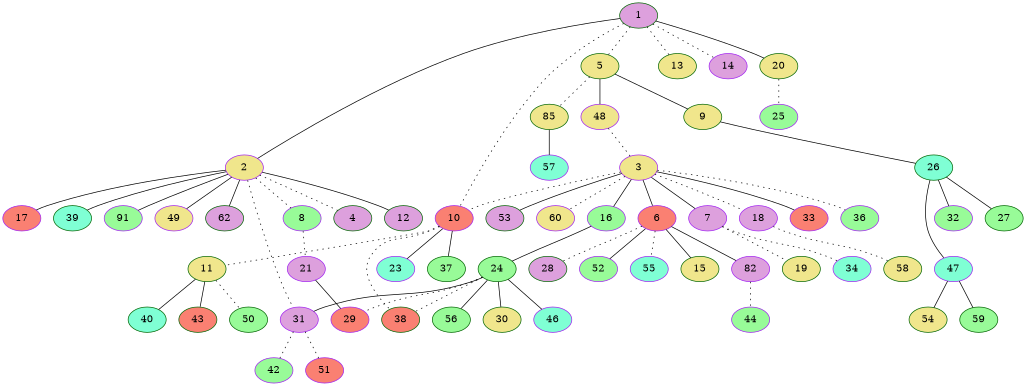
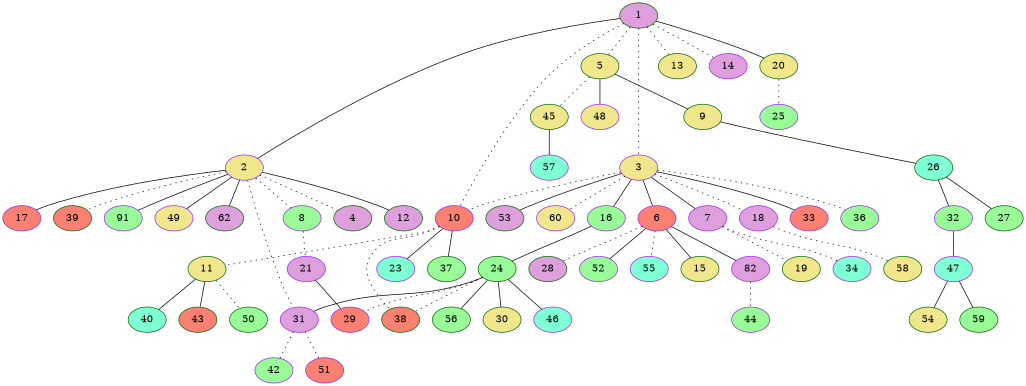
(549, 117) -> (549, 117)
(619, 142) -> (639, 92)
(156, 188) -> (156, 188)
(73, 218) -> (73, 218)
(926, 221) -> (953, 244)
